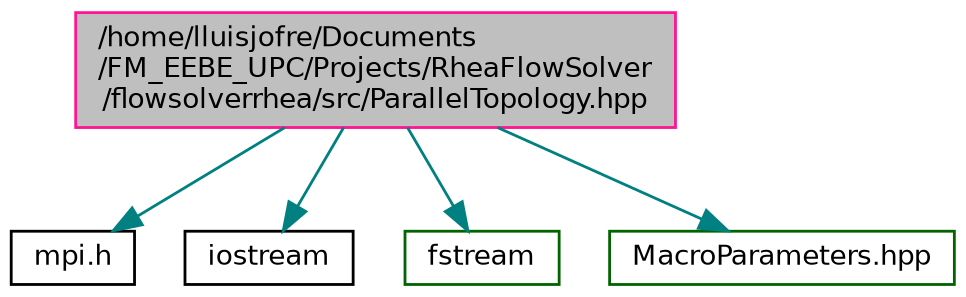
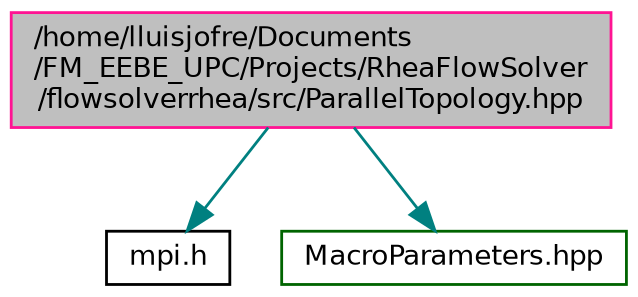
(269, 258) -> none
(482, 258) -> none
